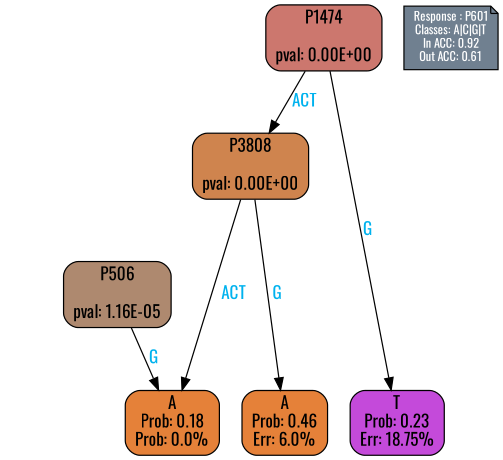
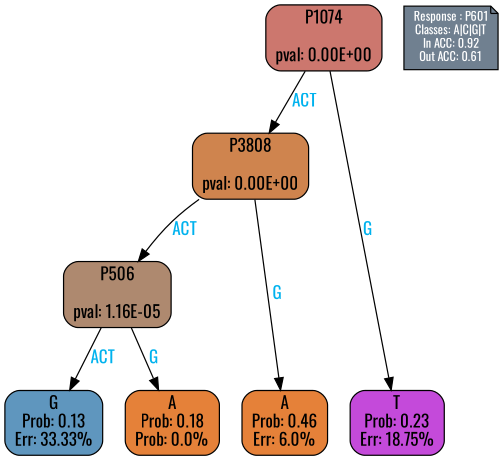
(324, 38) -> (324, 38)
(213, 289) -> (170, 223)
none -> (54, 423)
